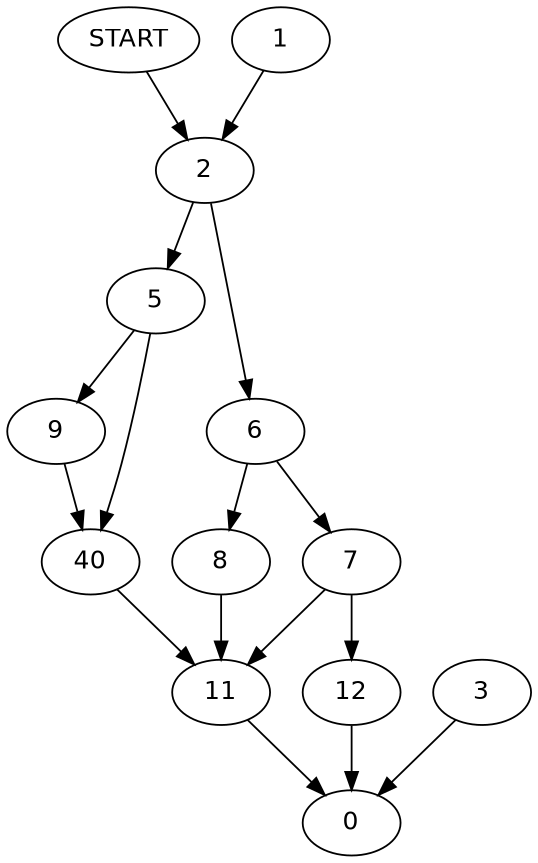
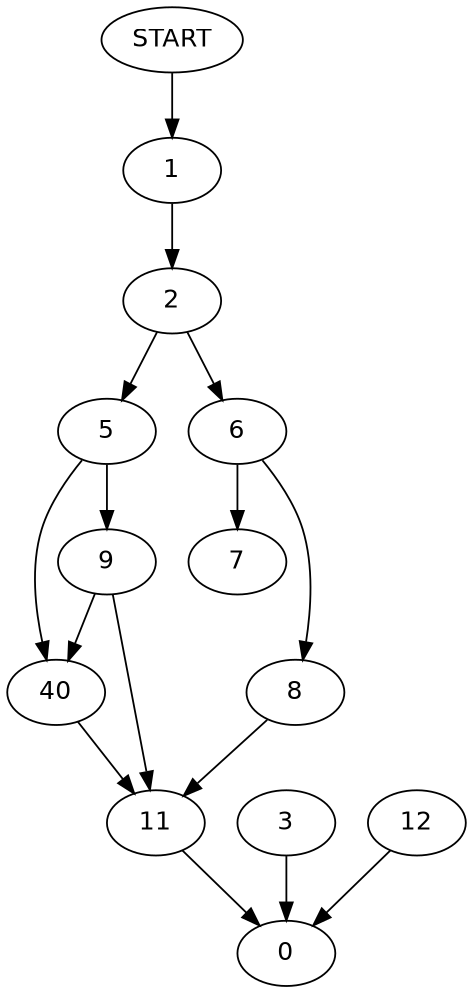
(162, 98) -> (172, 96)
(352, 618) -> none
(293, 621) -> (130, 683)
